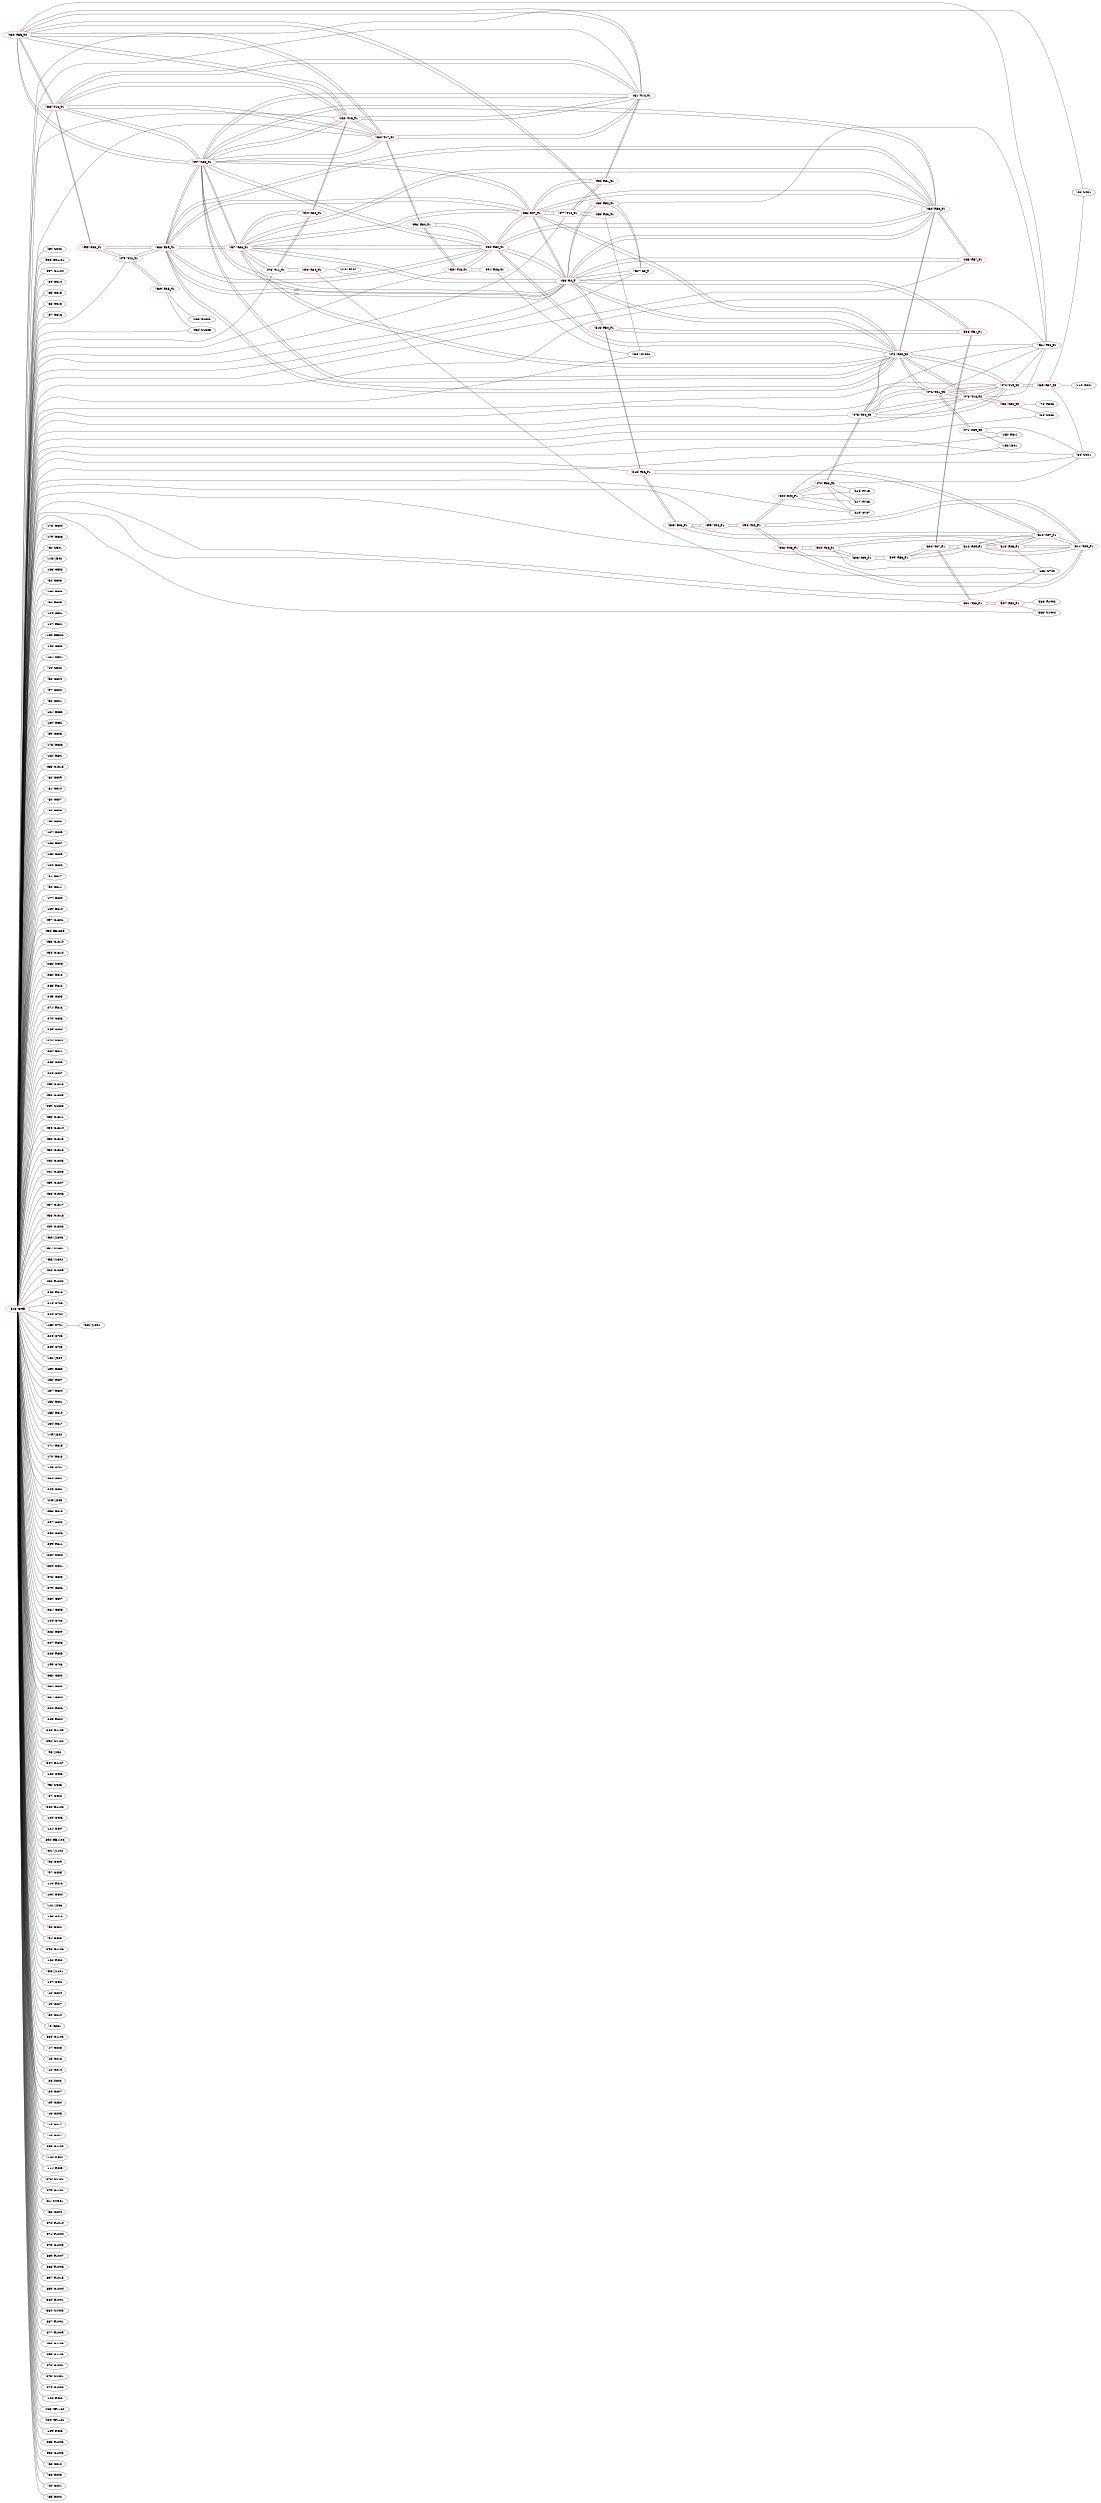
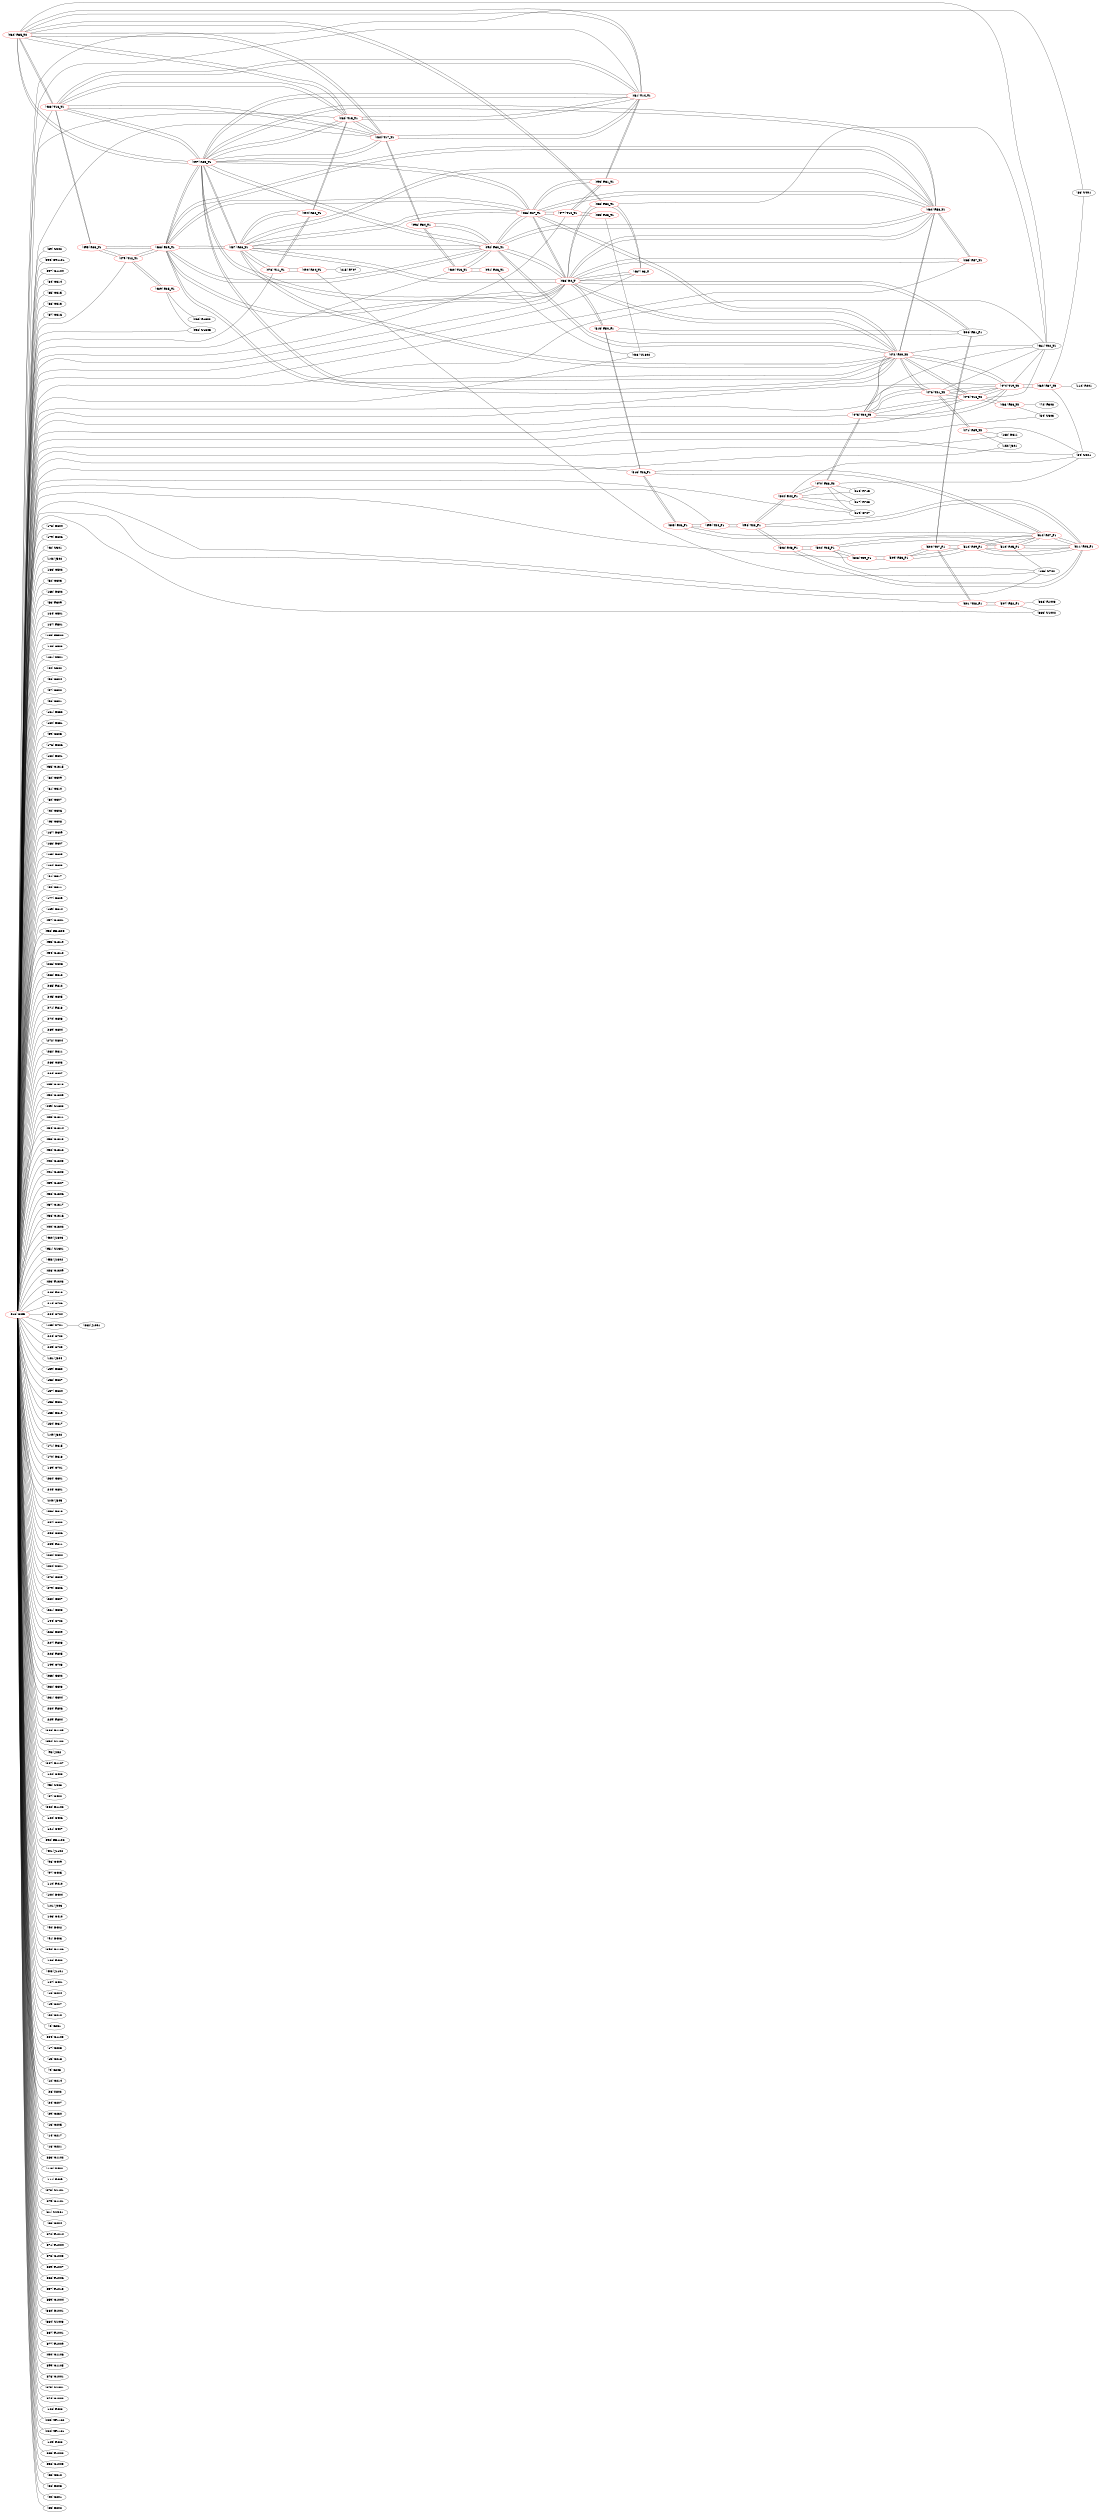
(973, 332) -> (973, 333)
(55, 1216) -> (55, 1216)
(55, 1566) -> (55, 1566)
(55, 1928) -> (55, 1928)
none -> (55, 2070)
